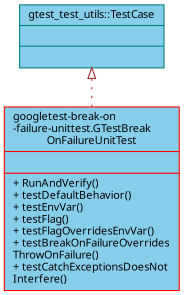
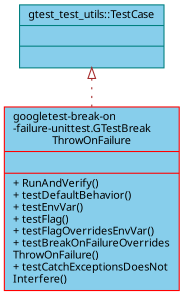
(92, 141) -> (92, 141)
